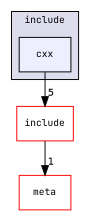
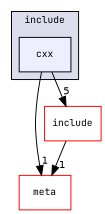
none -> (36, 119)
